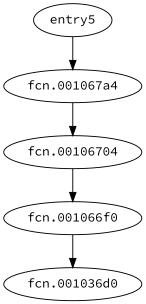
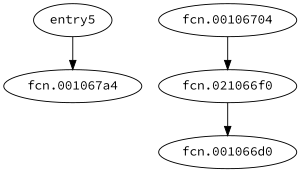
(73, 115) -> none
(73, 218) -> (228, 86)
(73, 284) -> (228, 152)
